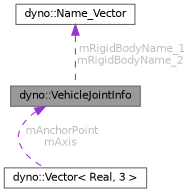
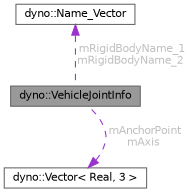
(19, 142) -> (105, 132)
